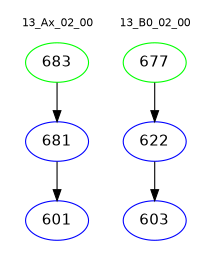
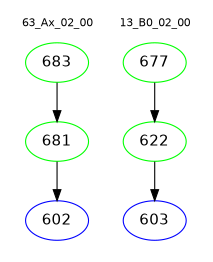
(58, 24) -> (58, 24)
(57, 142) -> (57, 142)
(155, 142) -> (155, 142)
(57, 221) -> (57, 221)
